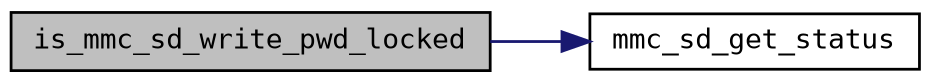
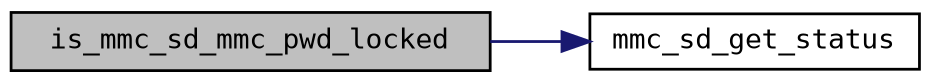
(251, 42) -> (251, 42)
